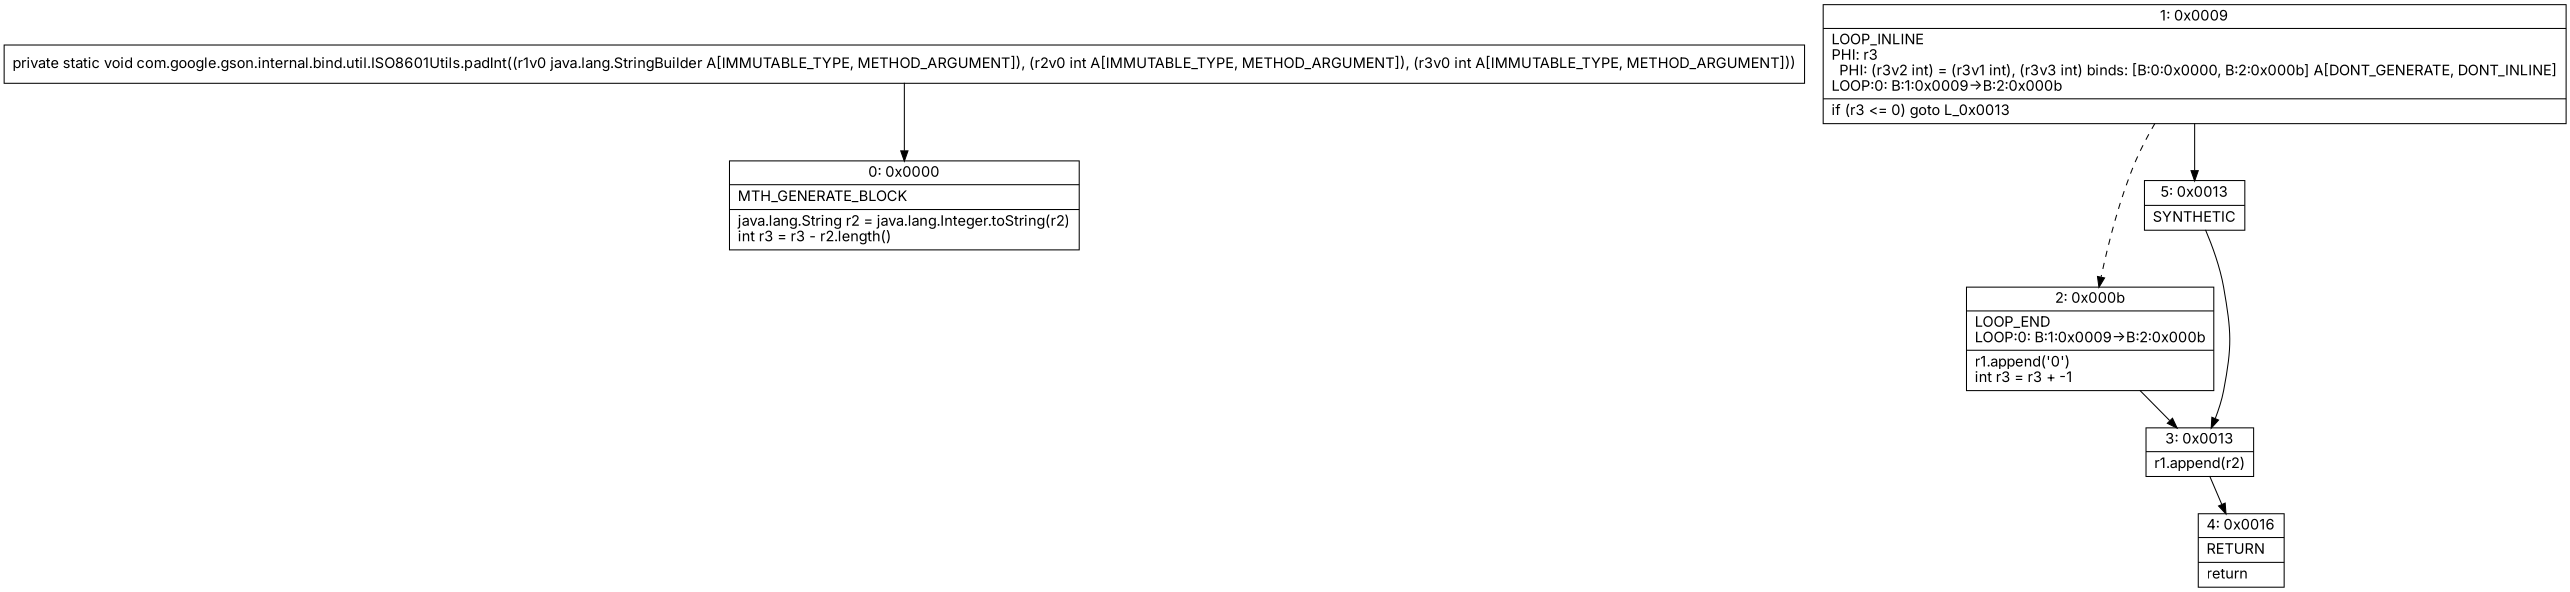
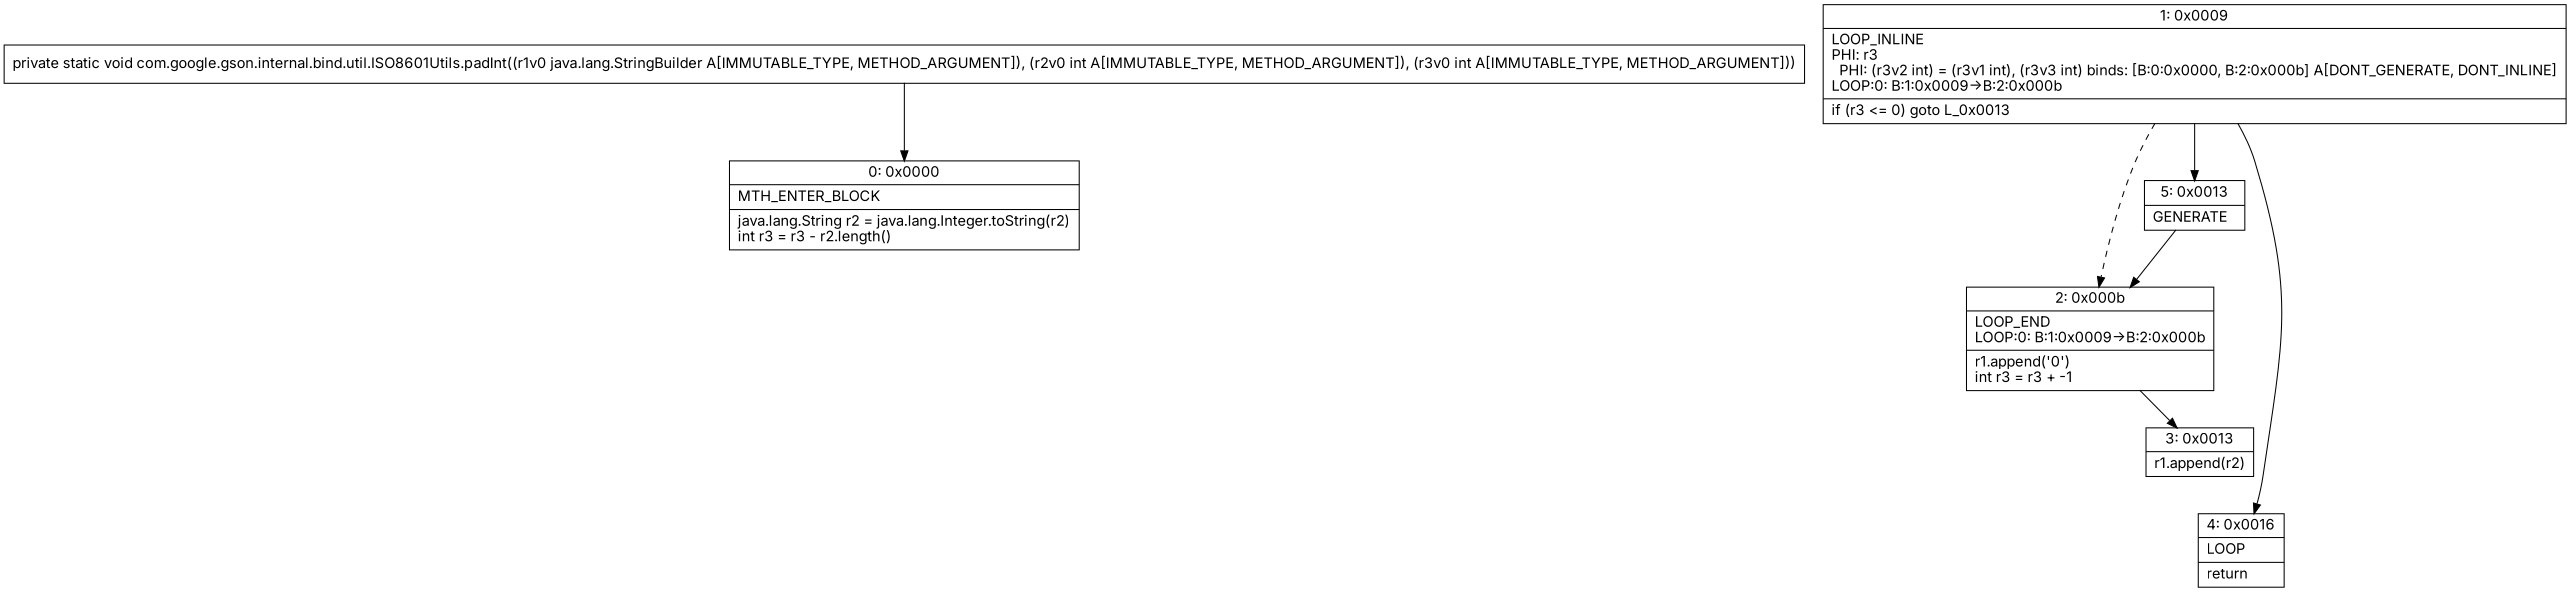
(823, 197) -> (810, 197)
(2195, 217) -> (2191, 217)
(2229, 323) -> (2156, 255)
(2216, 490) -> (2282, 311)
(2236, 549) -> (2226, 549)
